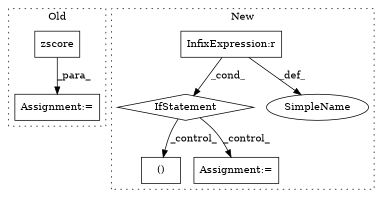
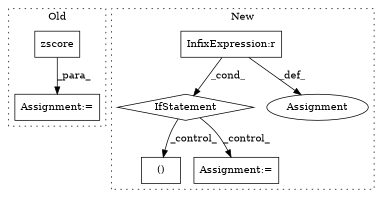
(318, 107) -> (318, 107)
